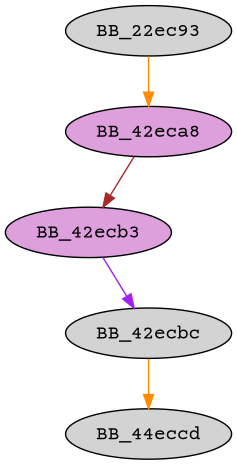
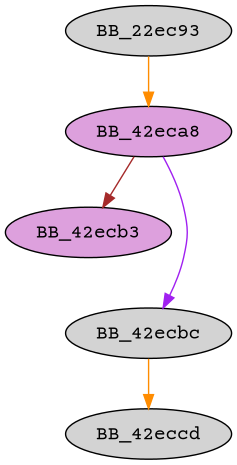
(115, 277) -> (187, 225)
(149, 434) -> (149, 434)
